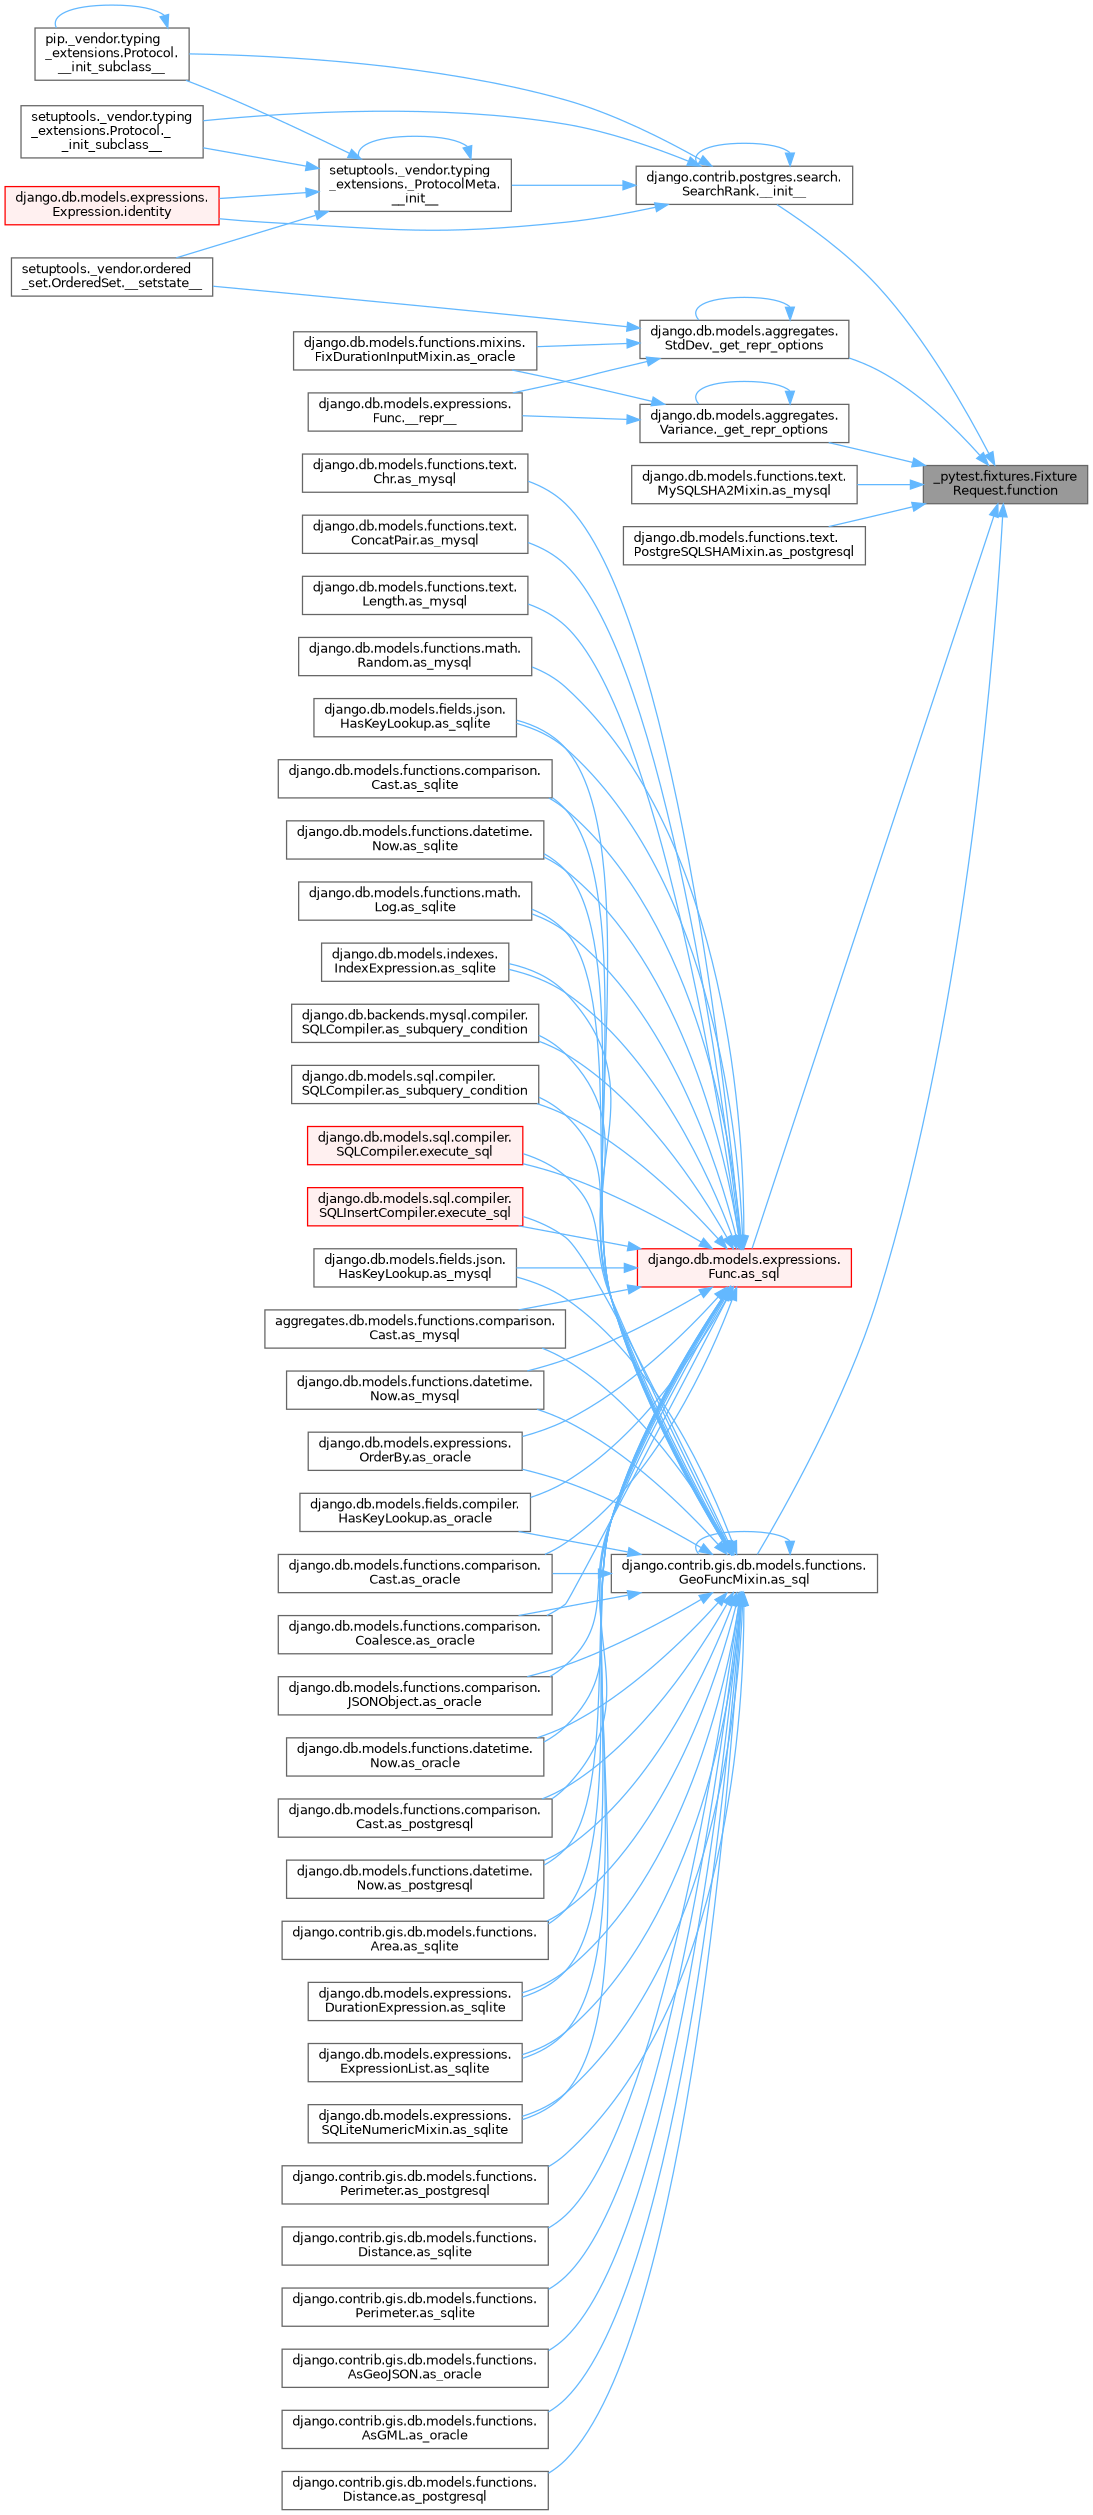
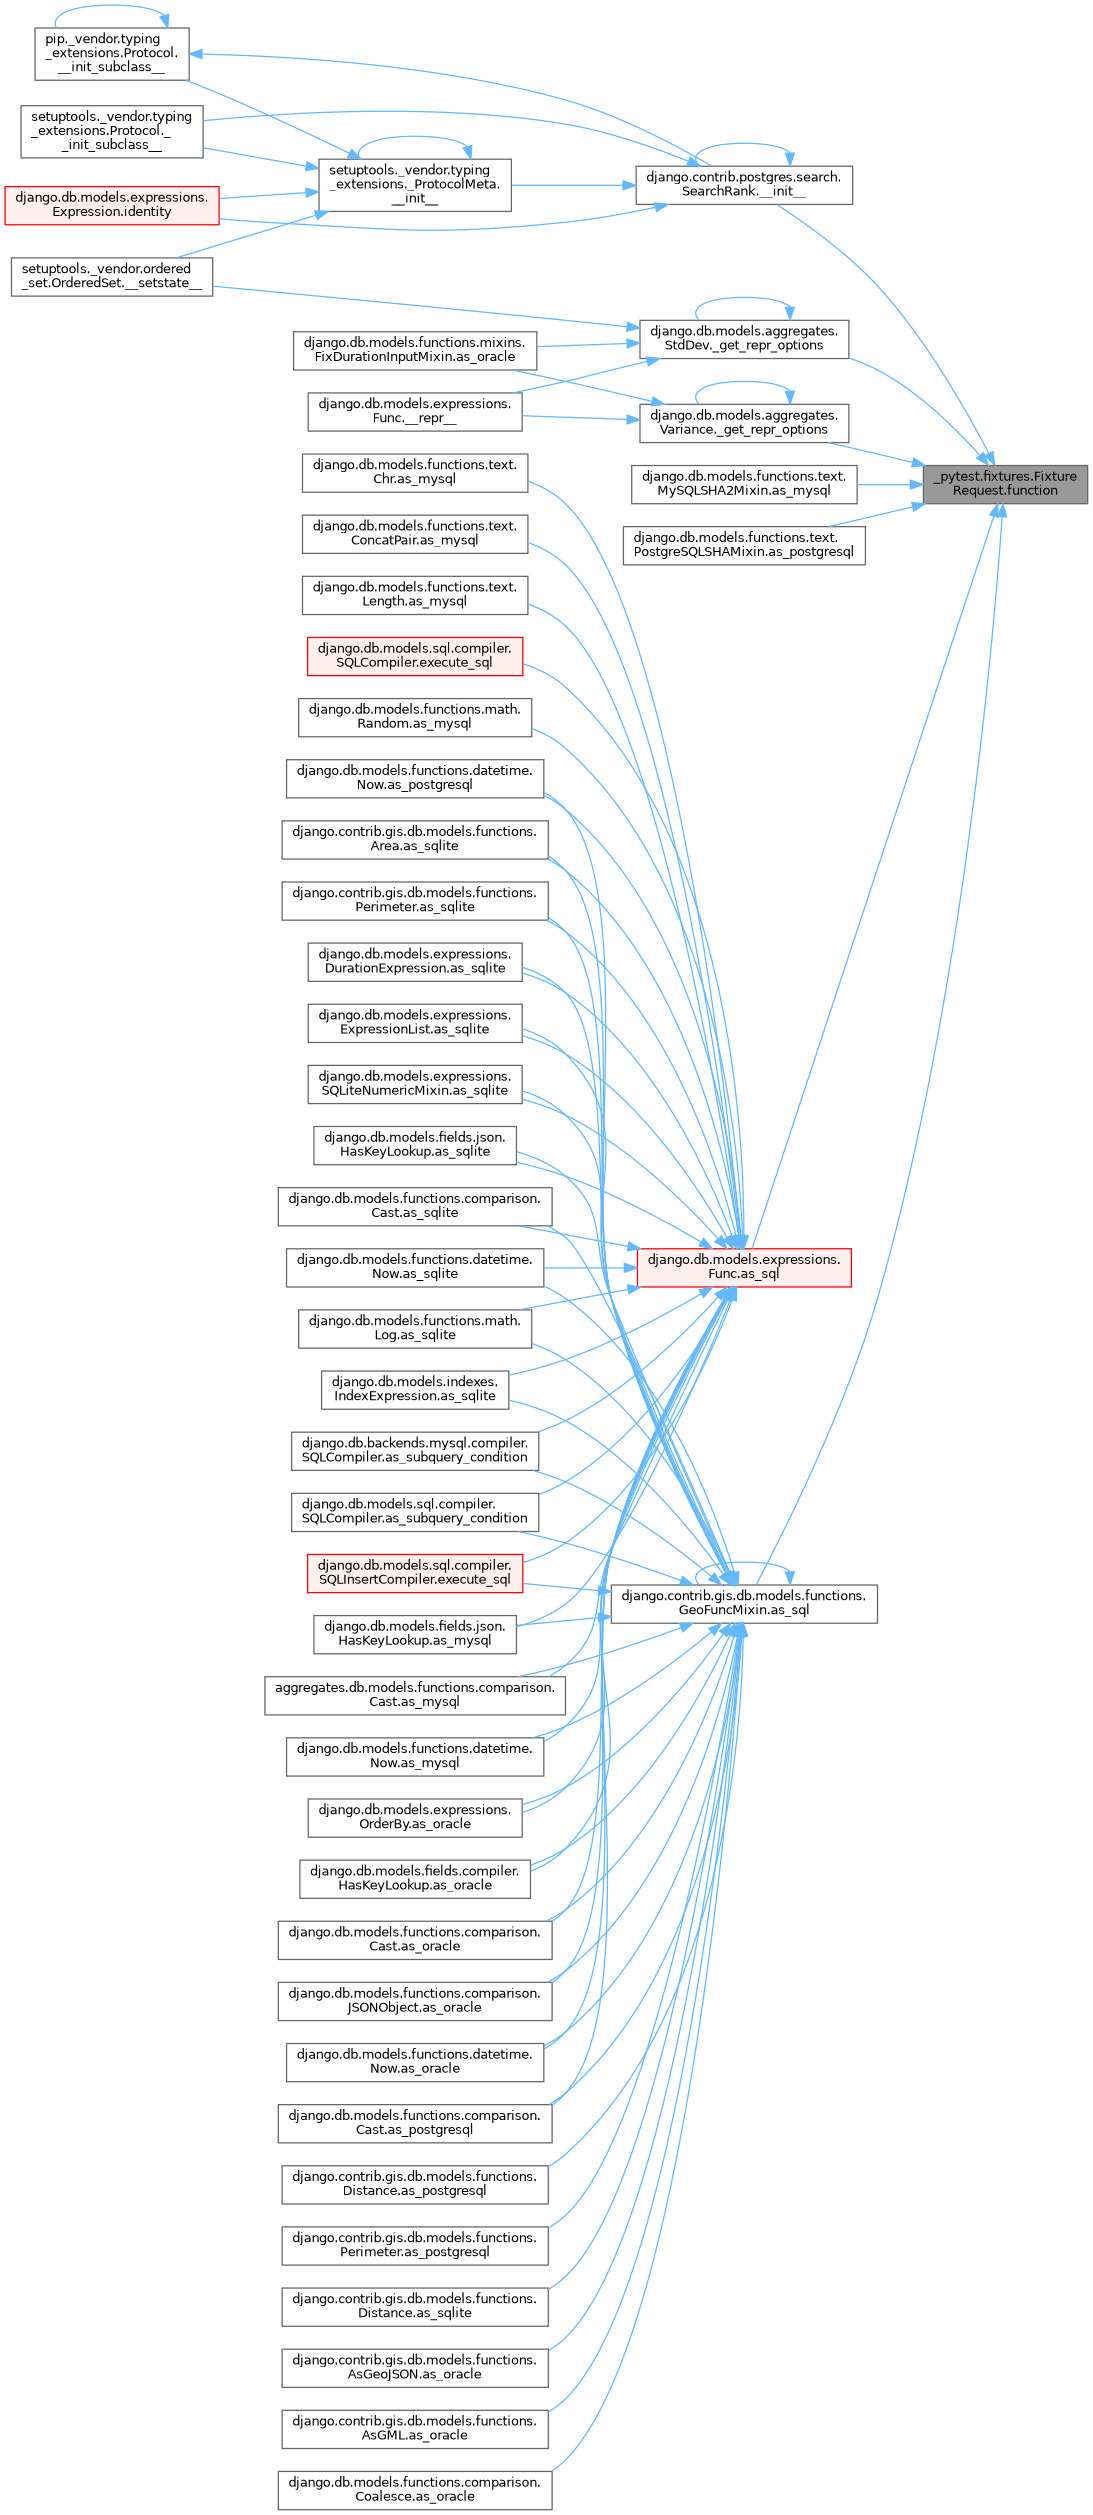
(452, 76) -> (465, 78)
(629, 1339) -> none
(642, 1462) -> (669, 1060)
